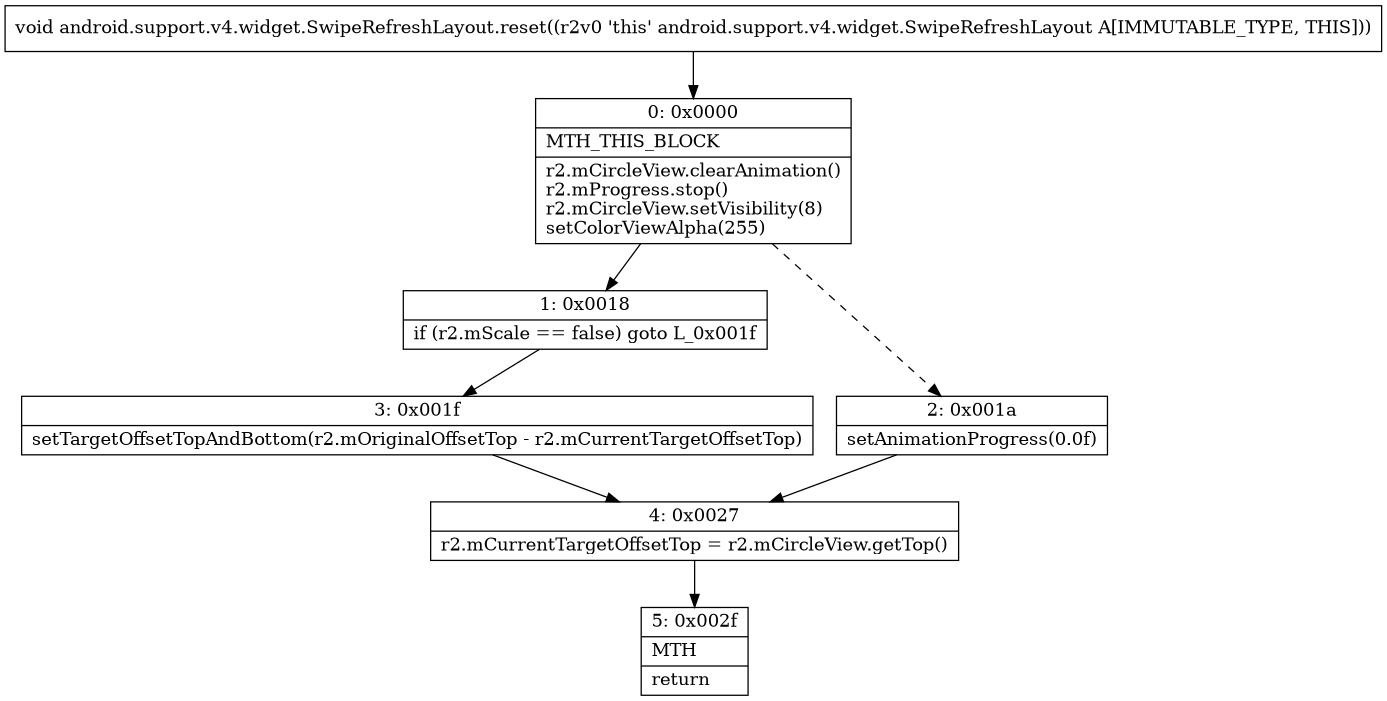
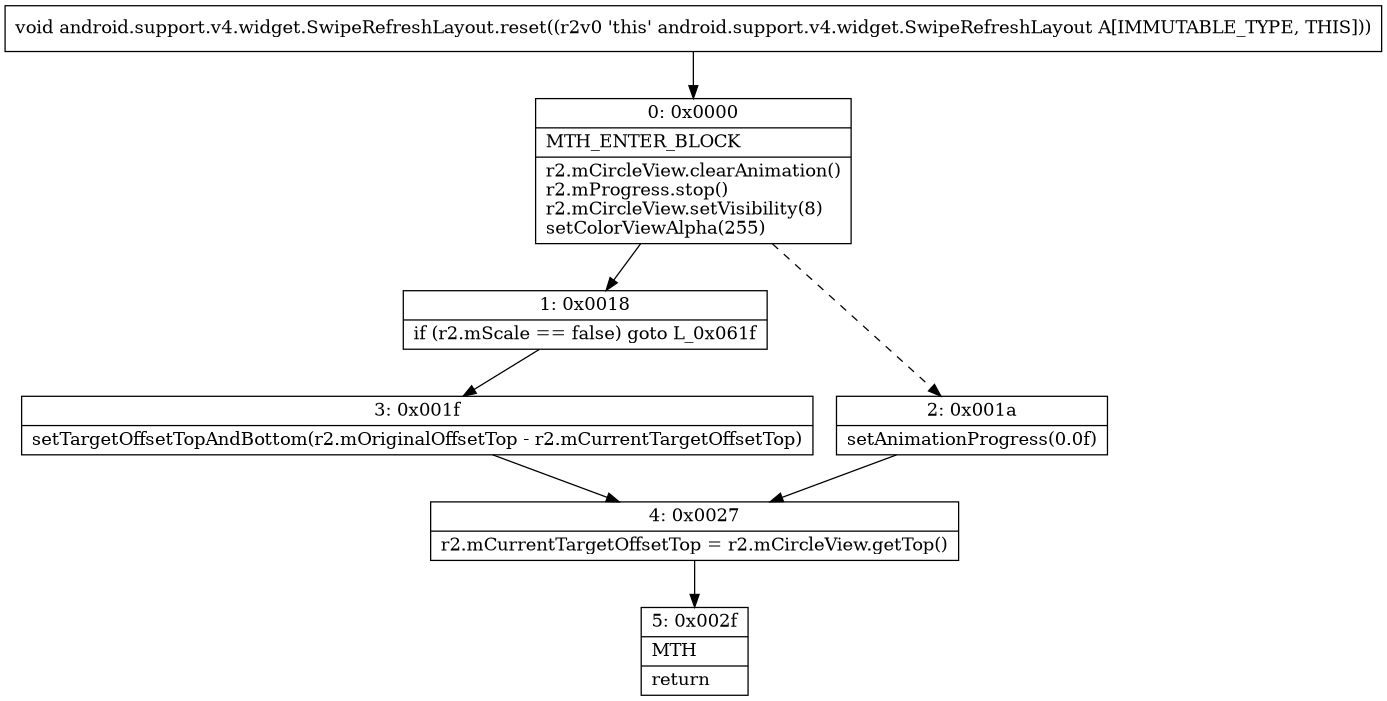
(633, 142) -> (644, 142)
(585, 334) -> (585, 334)
